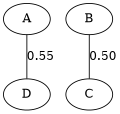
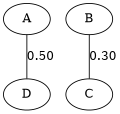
(41, 57) -> (41, 57)
(103, 57) -> (103, 57)
